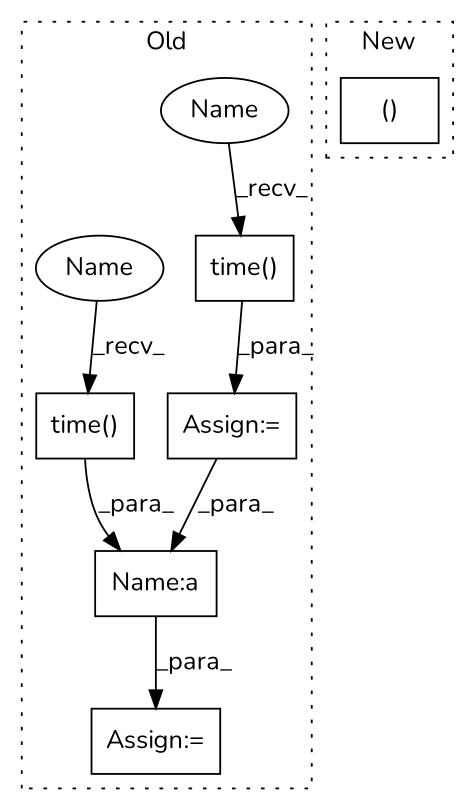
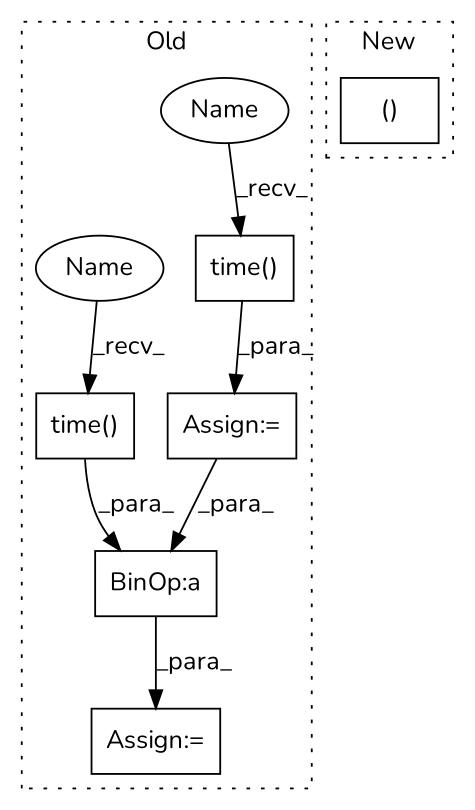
(156, 584) -> (156, 584)
